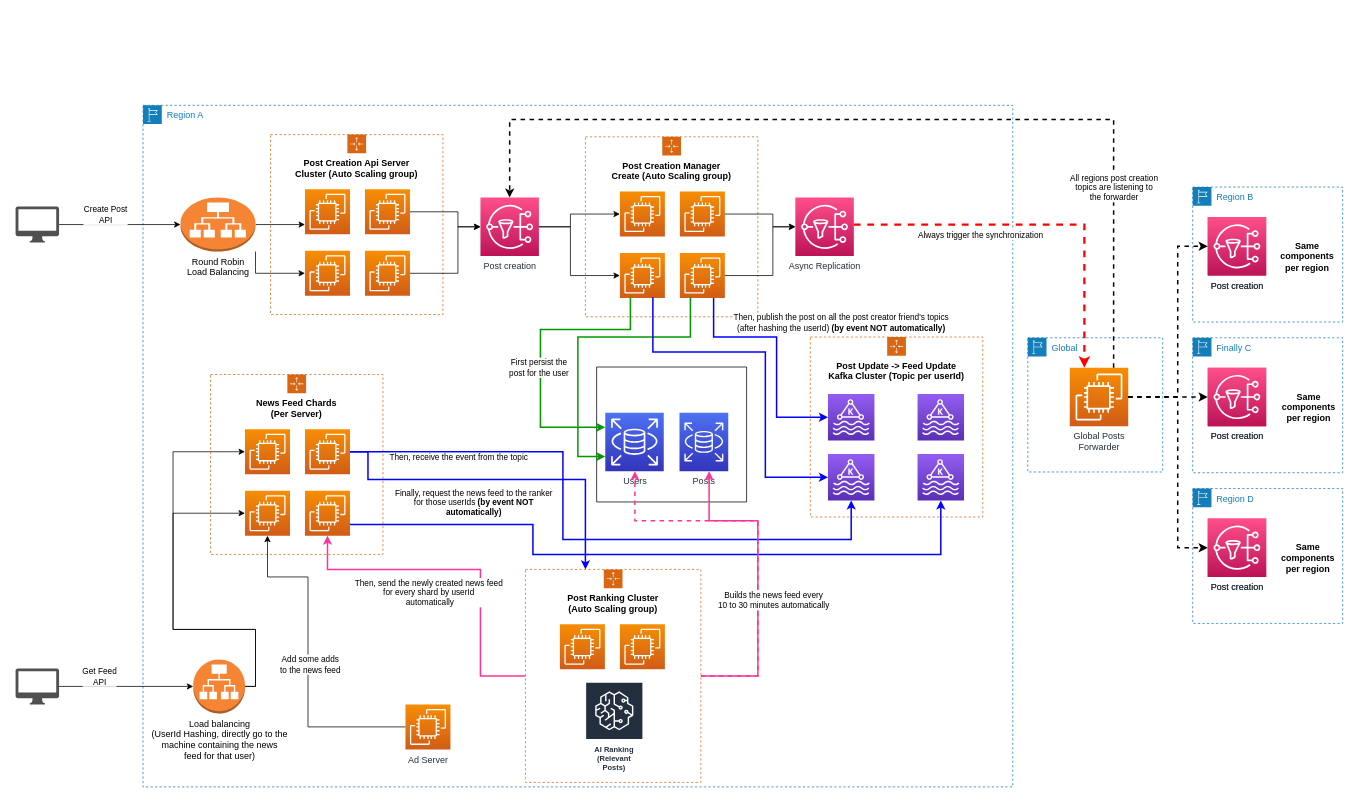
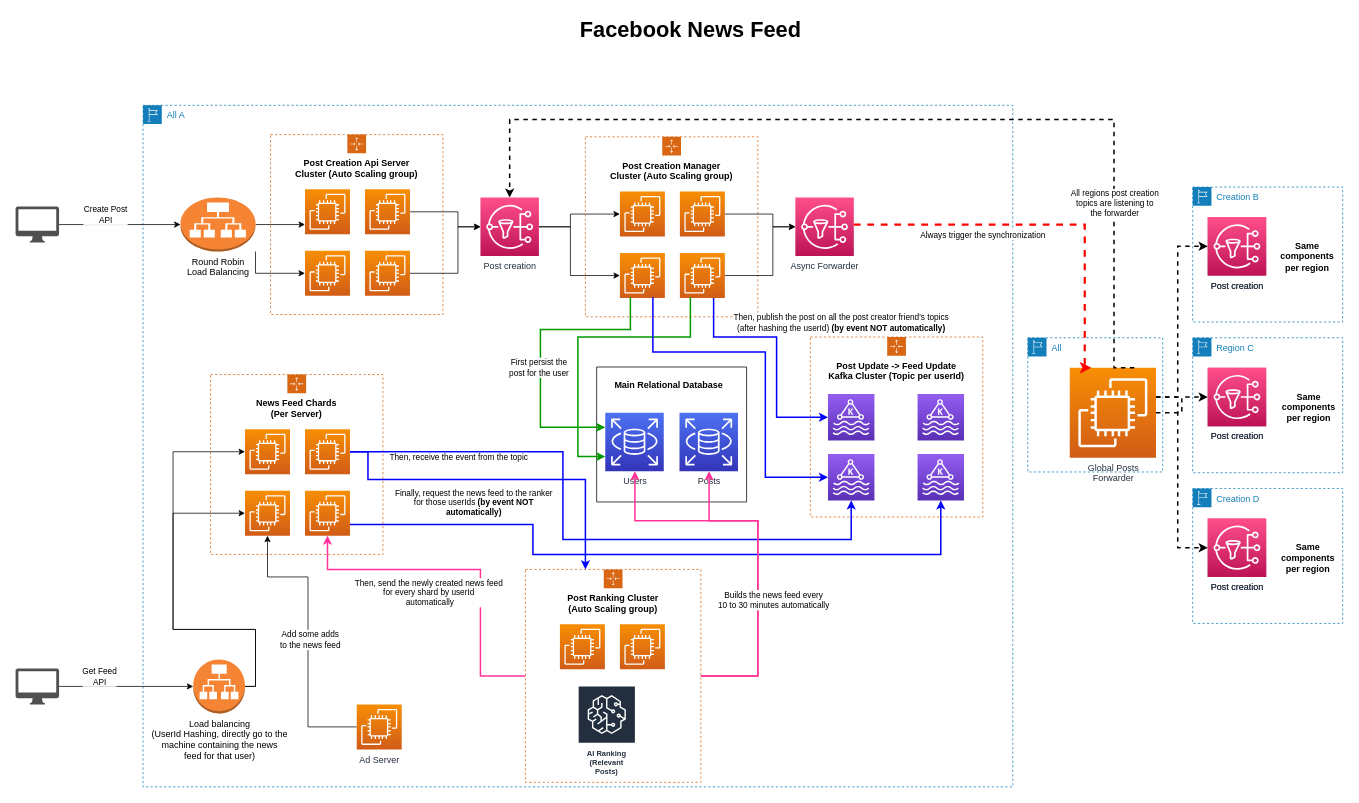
none -> (690, 30)
(185, 116) -> (176, 116)
(672, 172) -> (672, 172)
(1235, 198) -> (1240, 198)
(825, 267) -> (825, 267)
(1065, 349) -> (1057, 349)
(1235, 349) -> (1235, 349)
none -> (668, 386)
(1099, 397) -> (1113, 413)
(704, 442) -> (709, 442)
(1235, 499) -> (1240, 499)
(649, 521) -> (649, 521)
(428, 727) -> (379, 727)
(614, 729) -> (607, 732)
